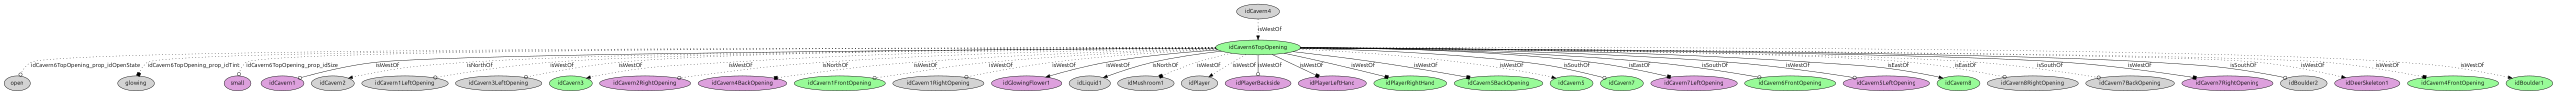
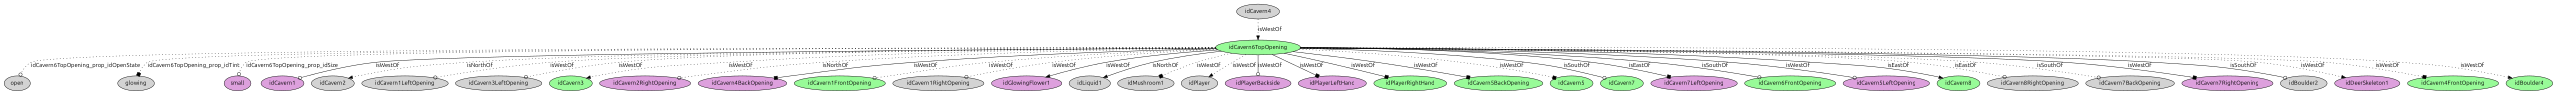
(997, 57) -> (997, 57)
(1426, 58) -> (1426, 58)
(2529, 83) -> (2529, 83)
